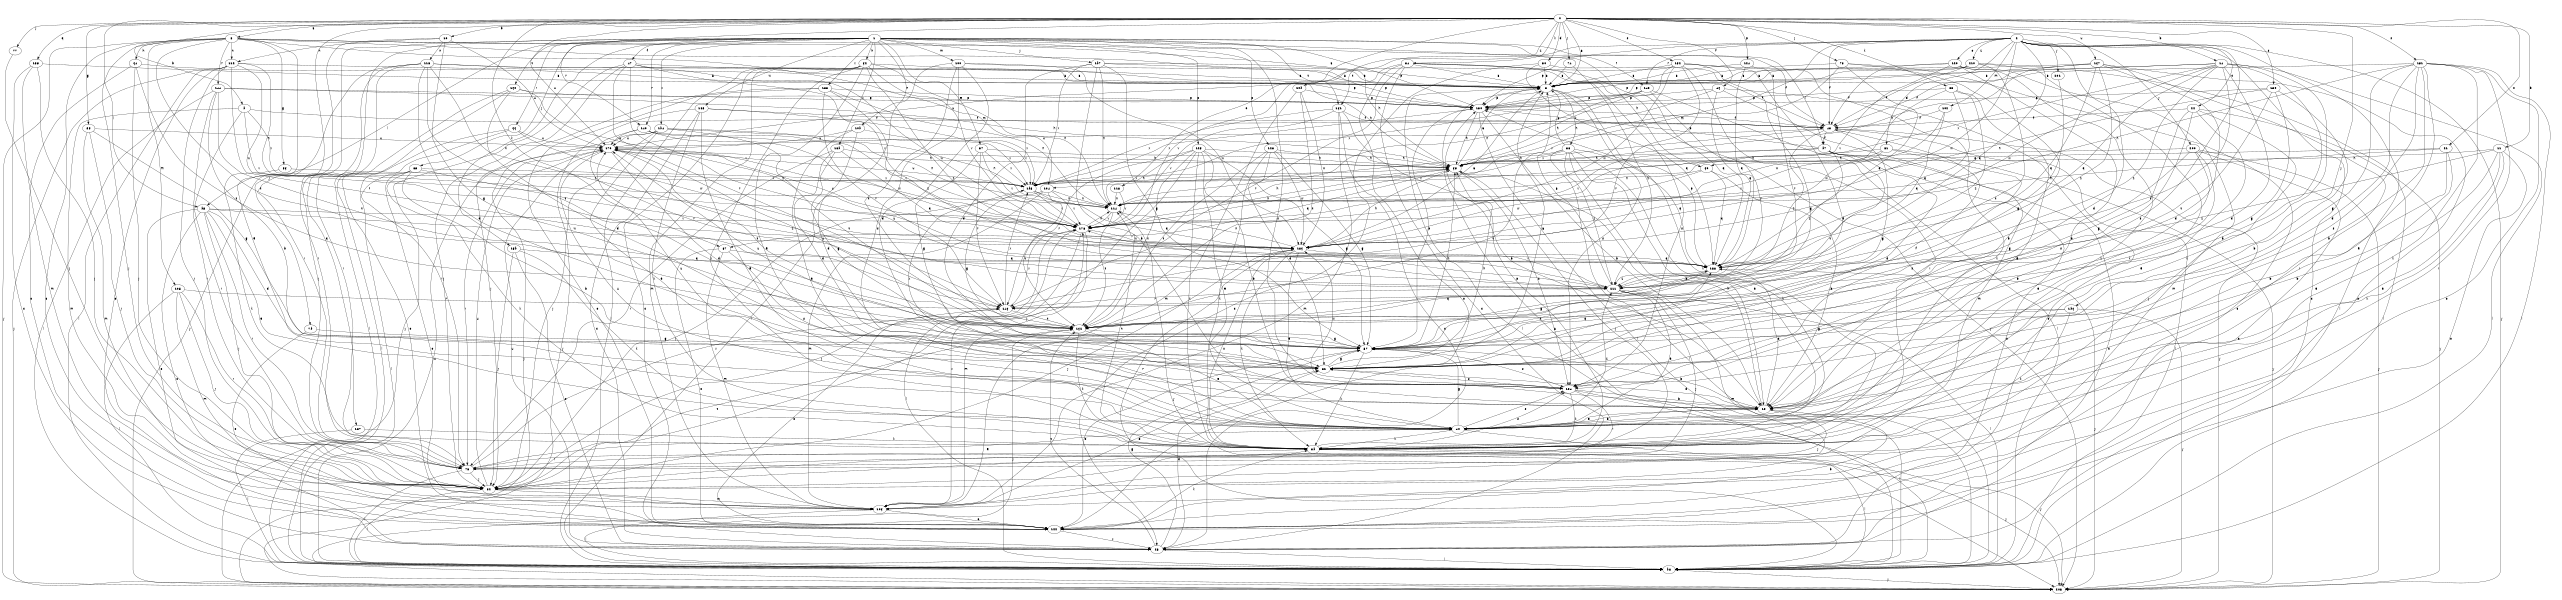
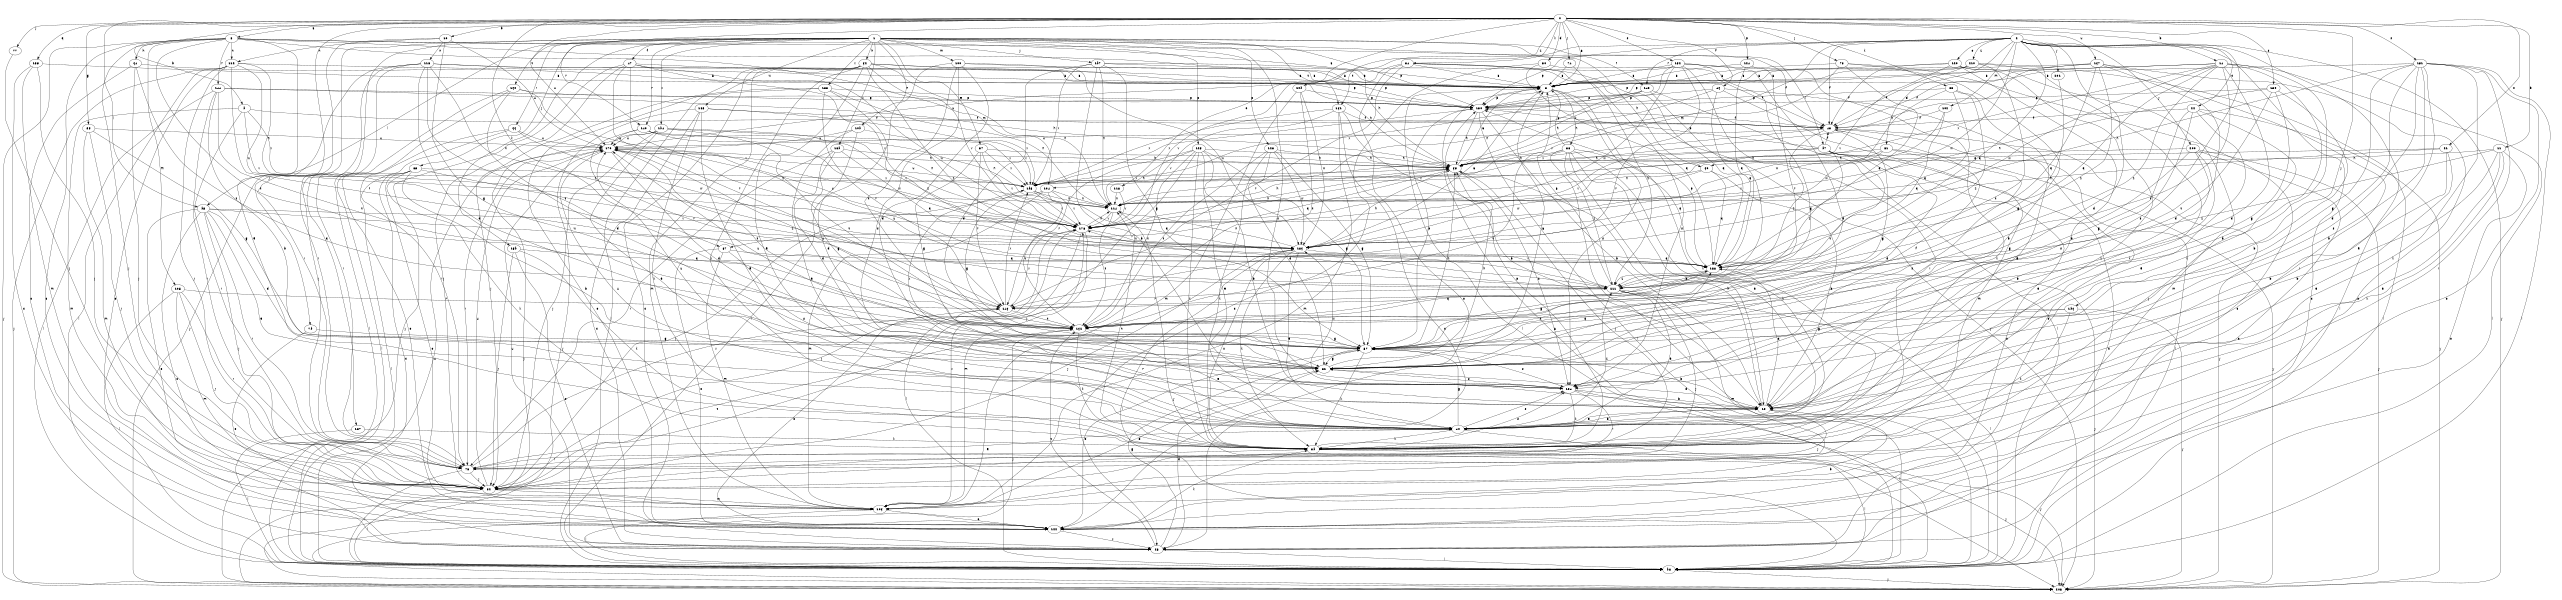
(1545, 75) -> (1039, 68)
(1824, 137) -> (1827, 138)
(285, 168) -> none
(1342, 356) -> (1342, 353)
(1597, 428) -> (536, 537)
